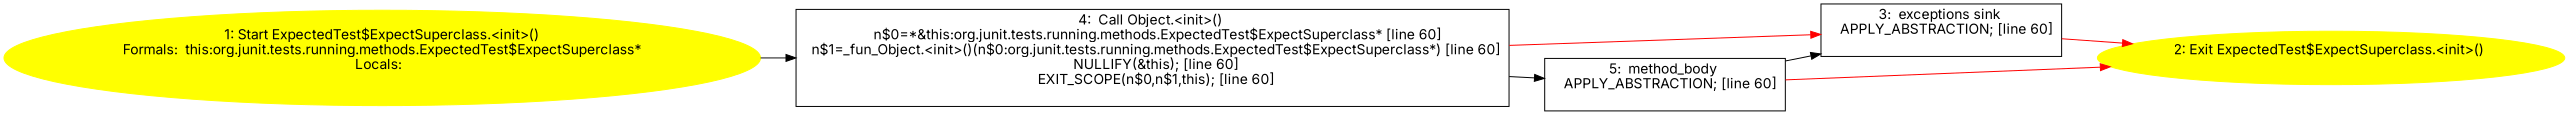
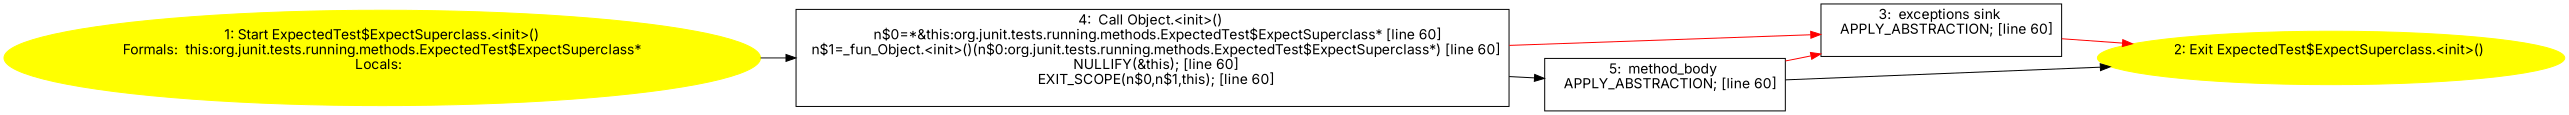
(1798, 58) -> (1798, 58)
(1943, 74) -> (1943, 74)
